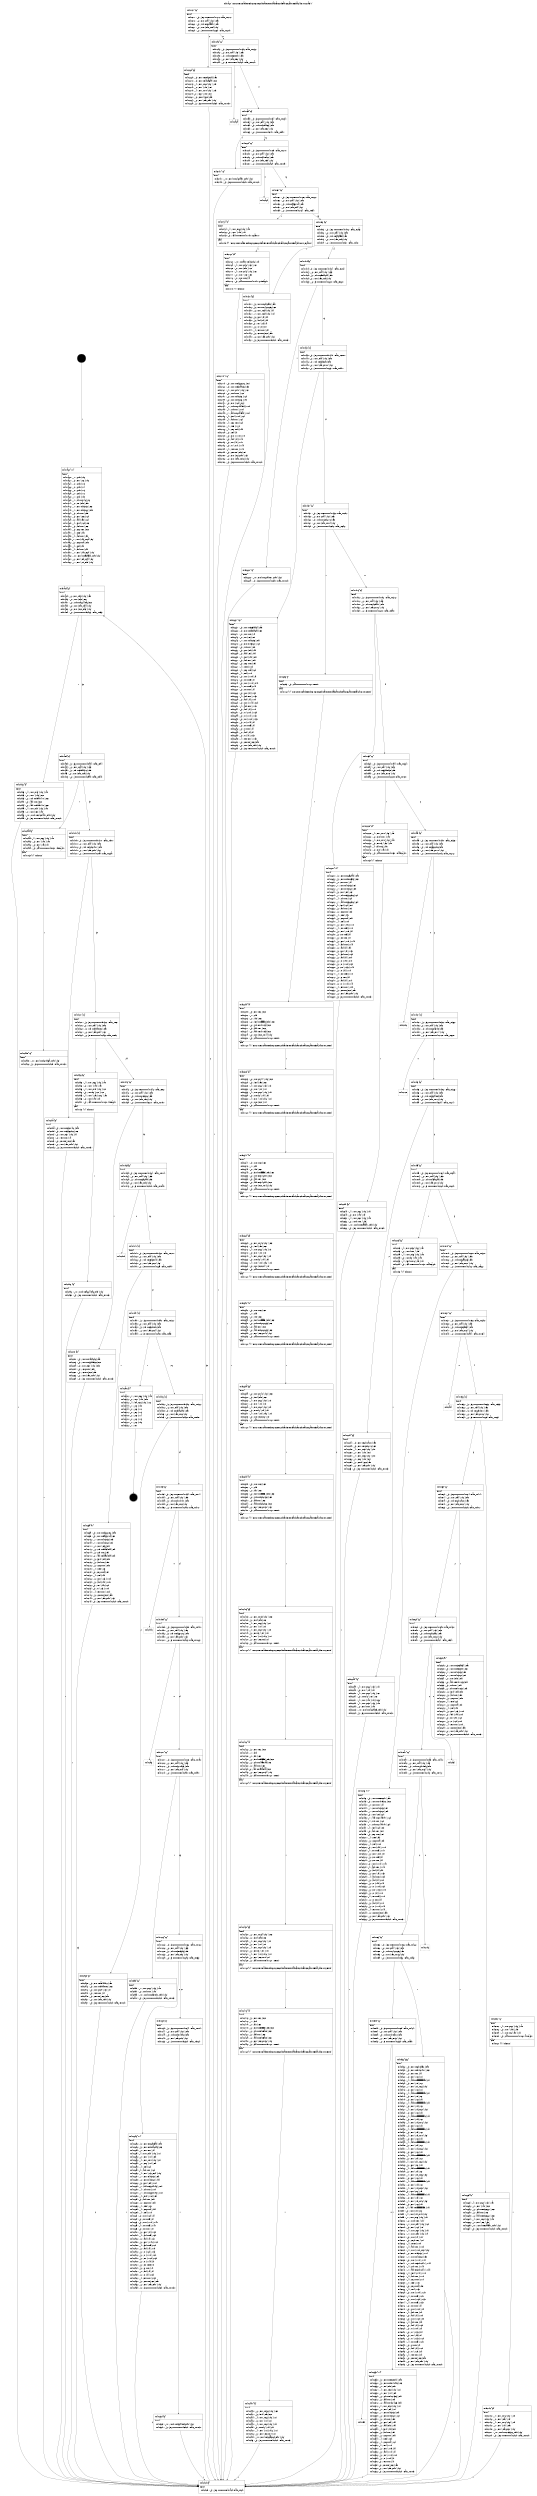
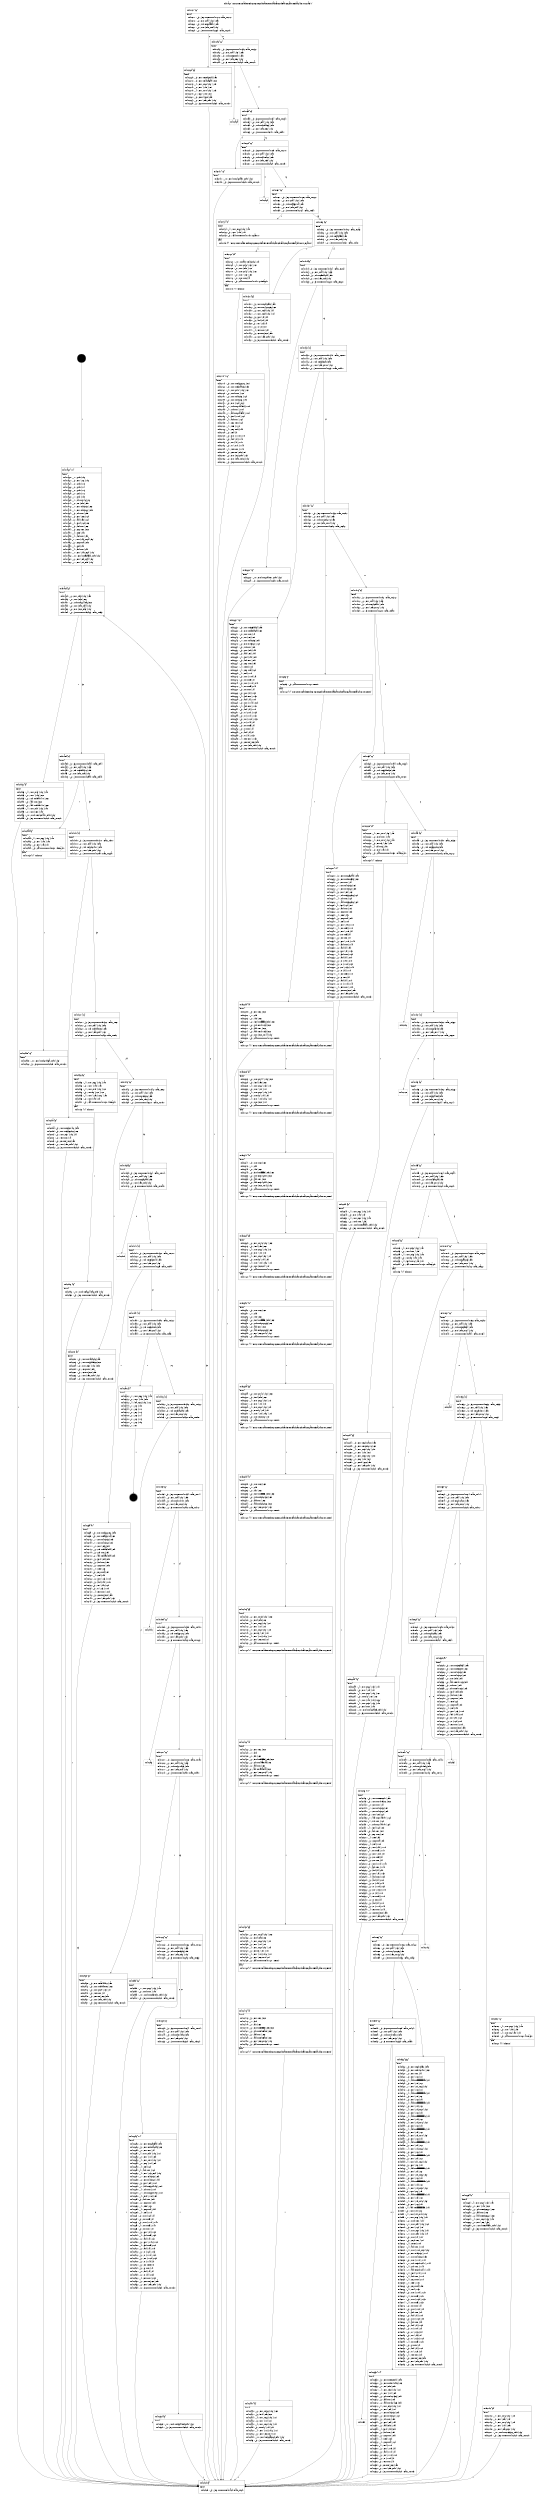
(230, 1616) -> (235, 1762)
